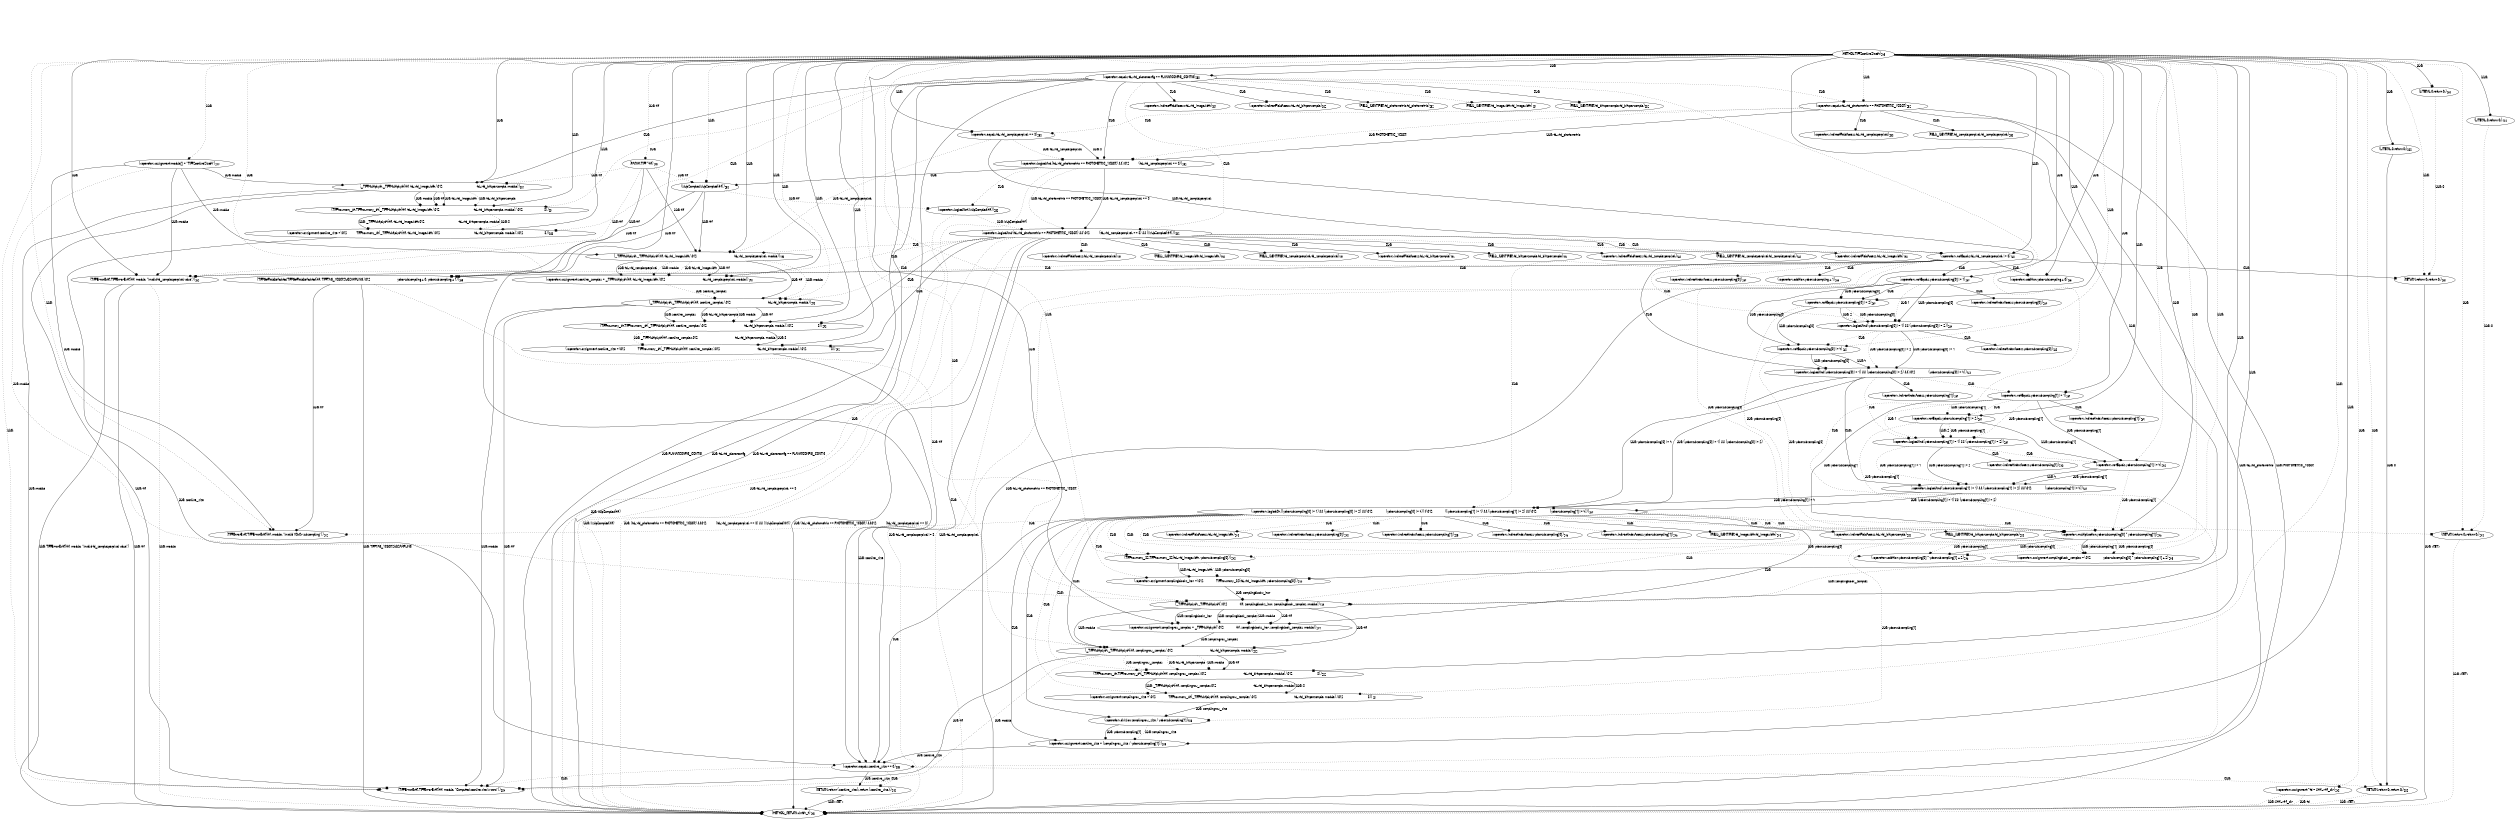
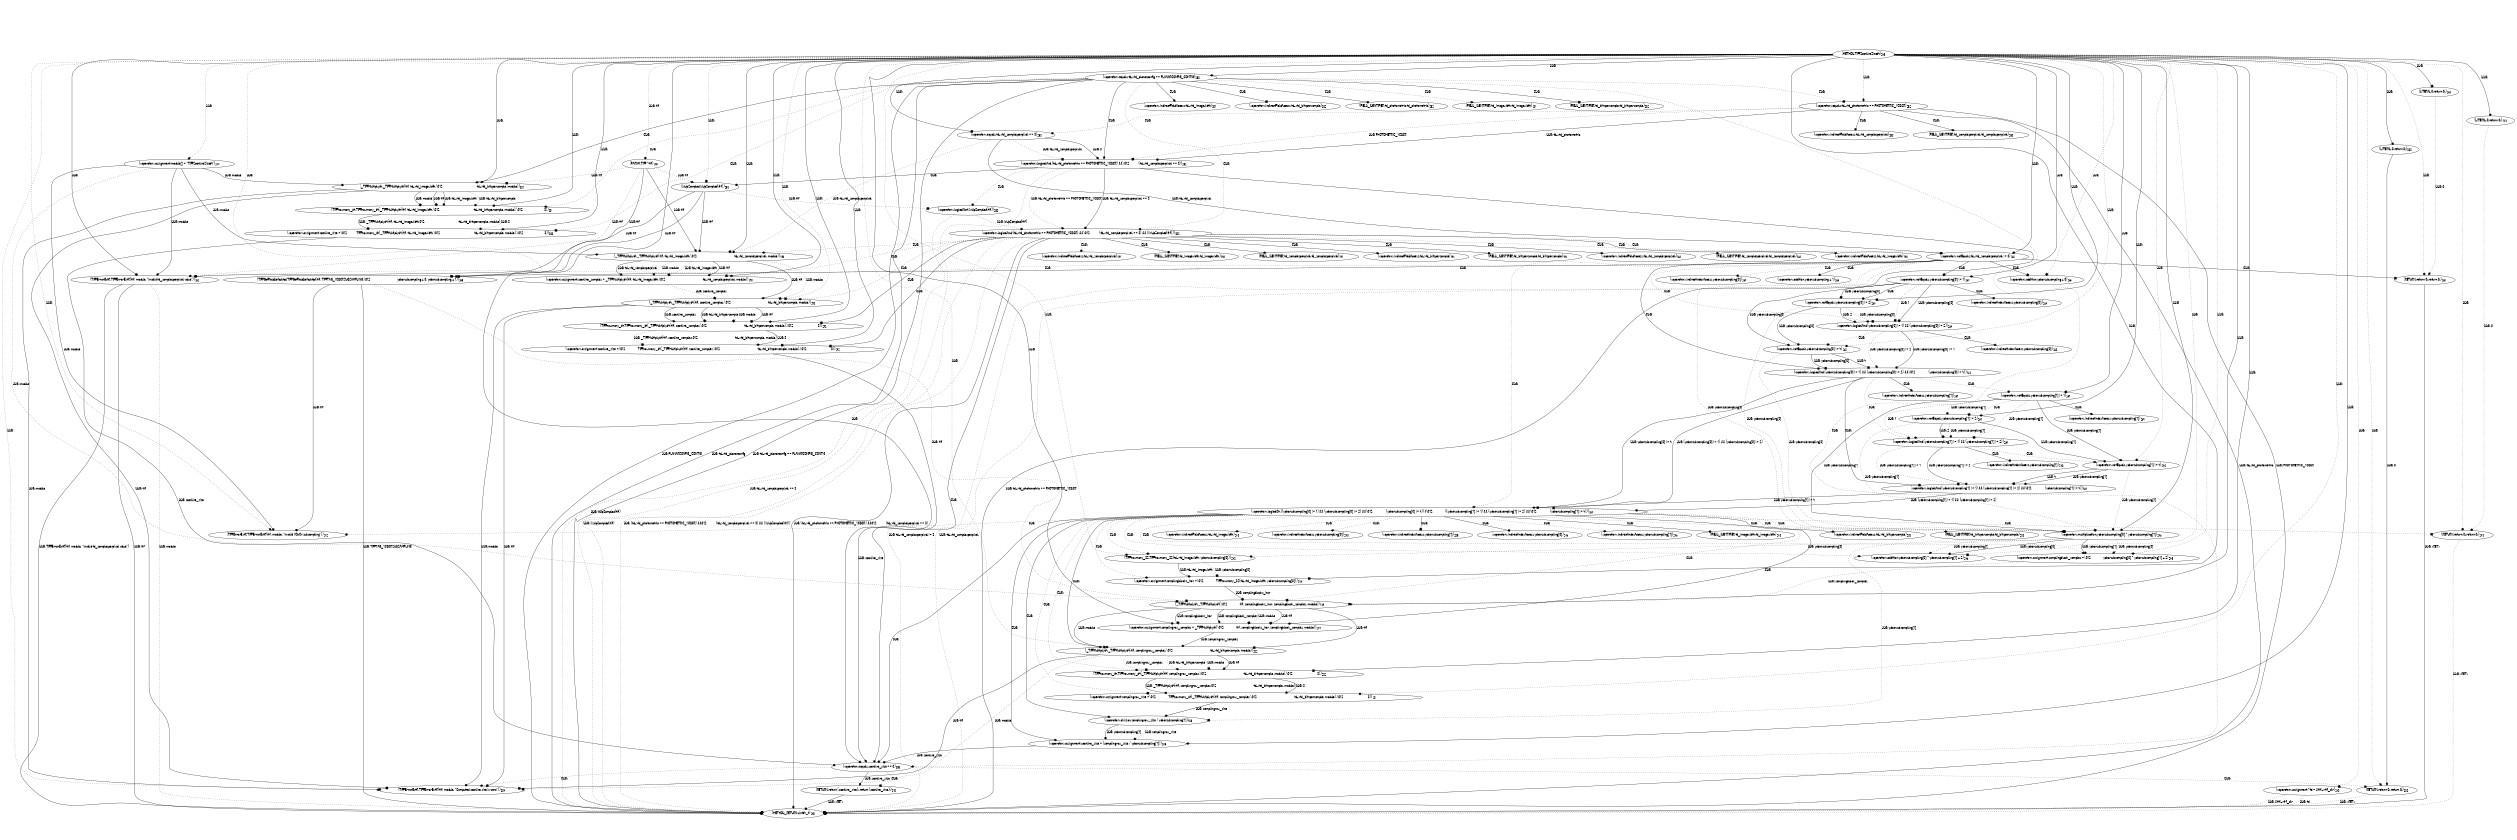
(2112, 68) -> (2112, 68)
(1863, 79) -> (1863, 79)
(672, 135) -> (672, 135)
